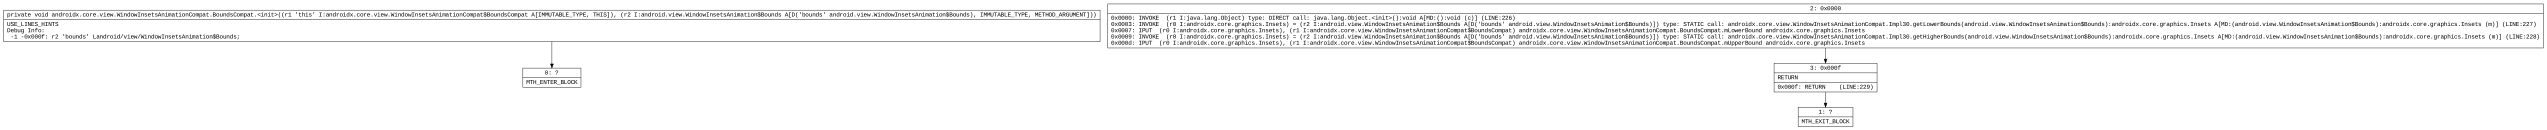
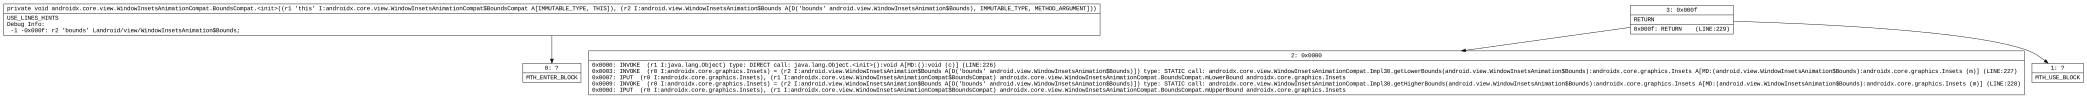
(1826, 54) -> (1548, 39)
(1826, 121) -> (2058, 77)
